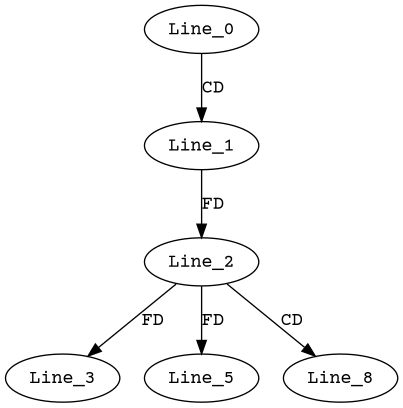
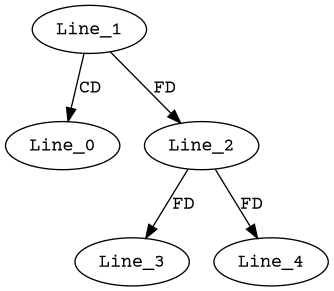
(202, 81) -> (78, 81)
(202, 378) -> (271, 262)
(341, 378) -> none
